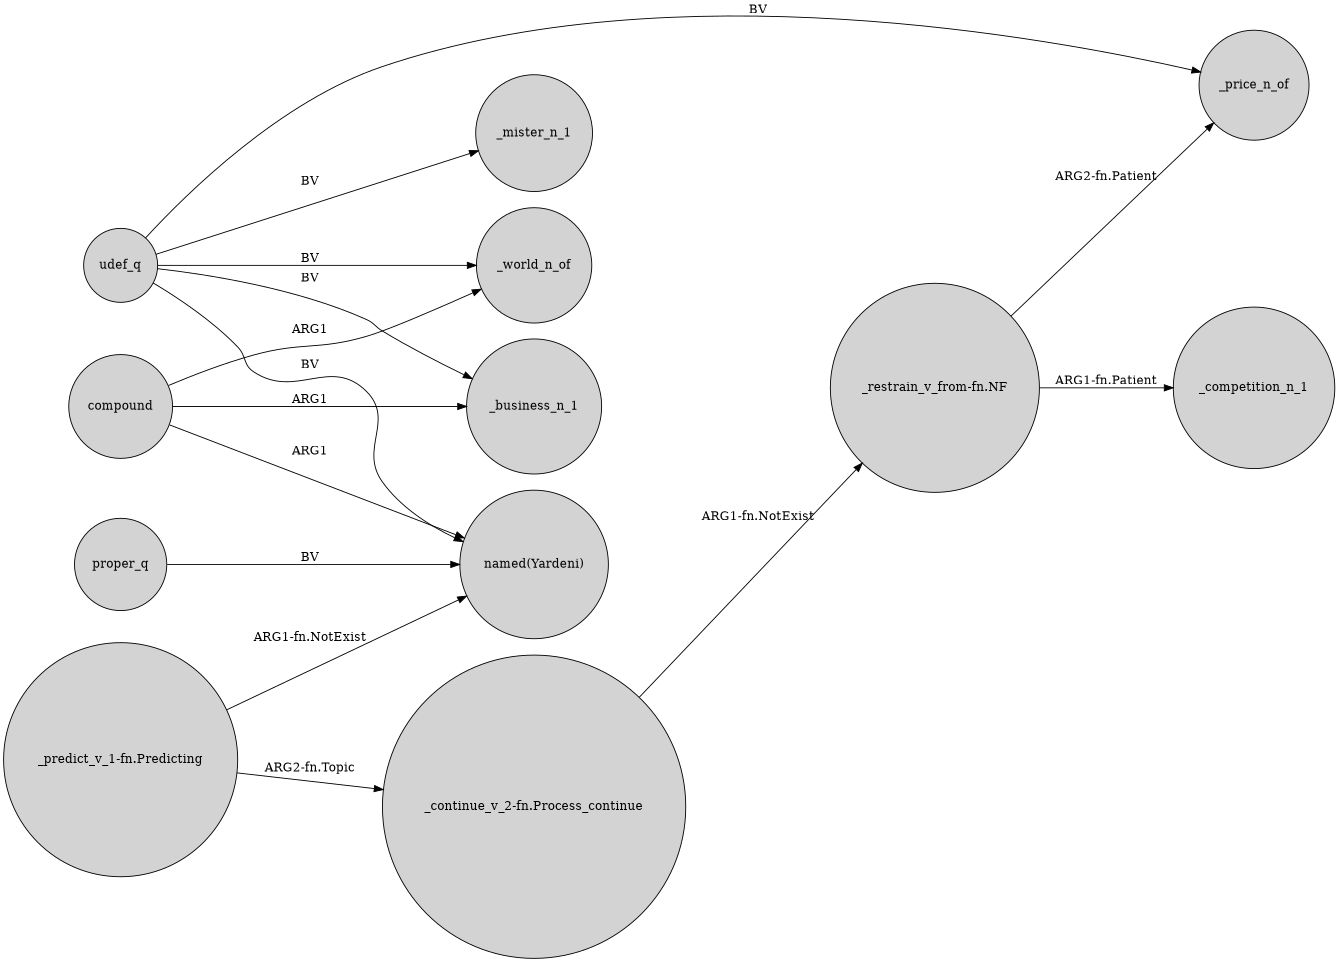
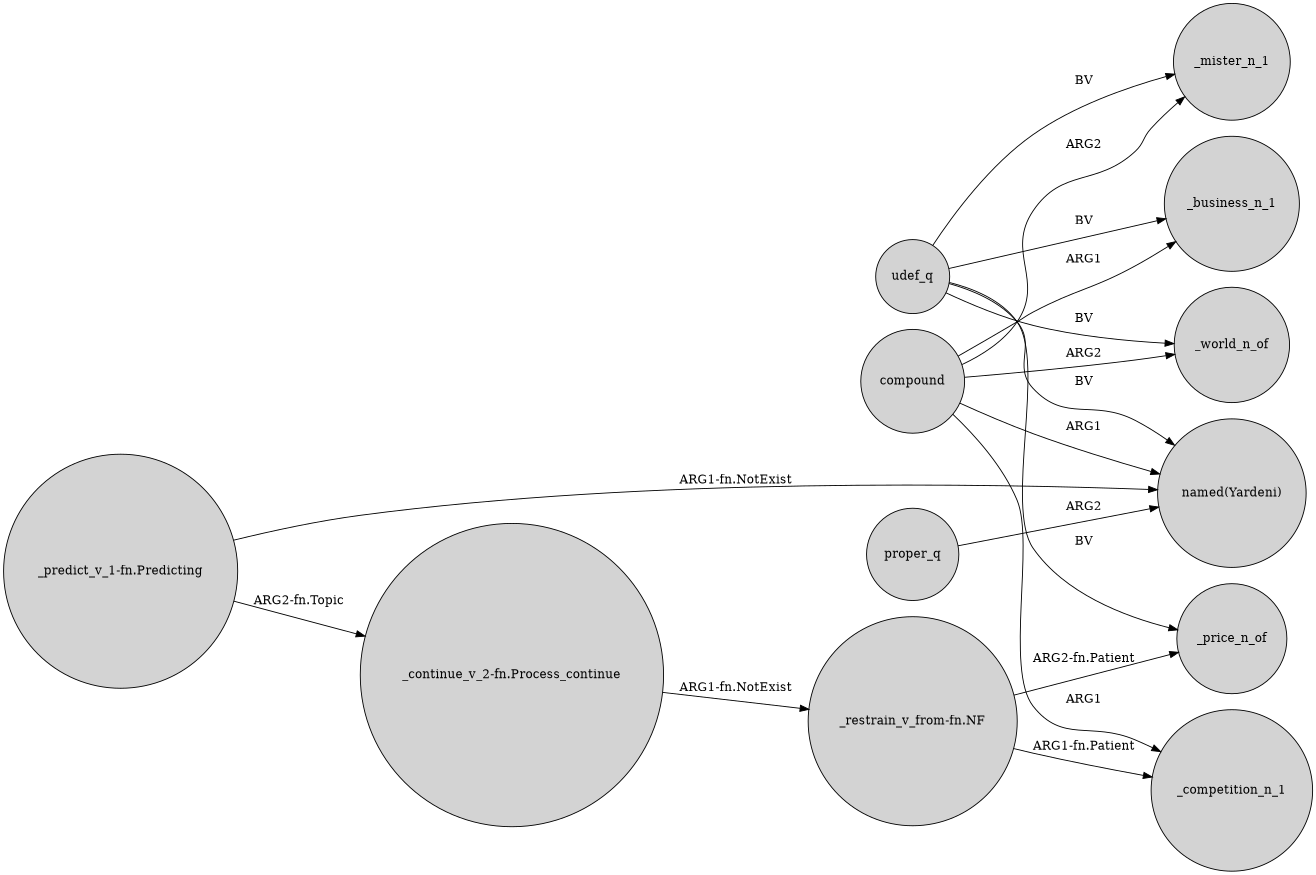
none -> (1033, 211)
(310, 330) -> (1084, 353)
(310, 558) -> (1084, 507)
none -> (1021, 615)
